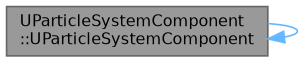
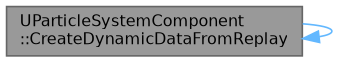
(137, 31) -> (154, 31)
